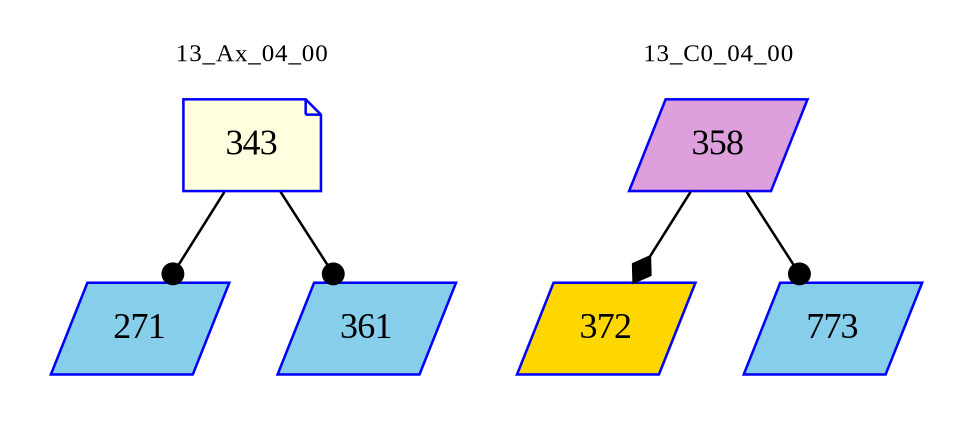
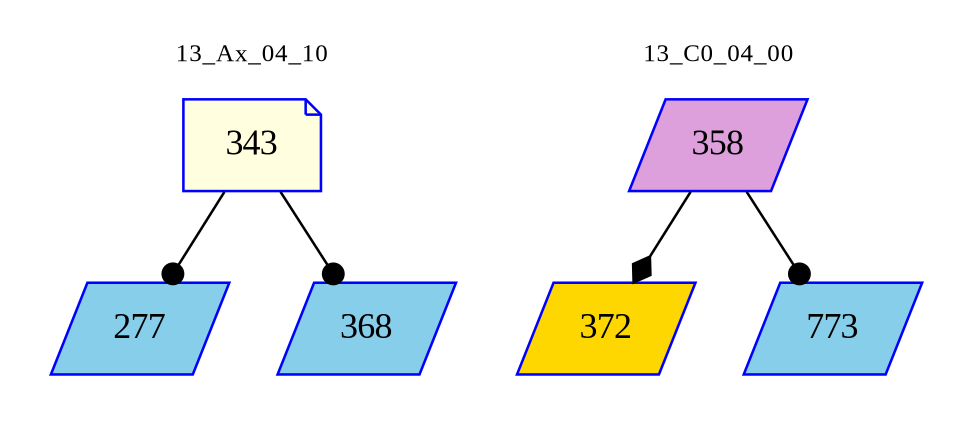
(253, 55) -> (253, 55)
(140, 329) -> (140, 329)
(367, 329) -> (367, 329)
